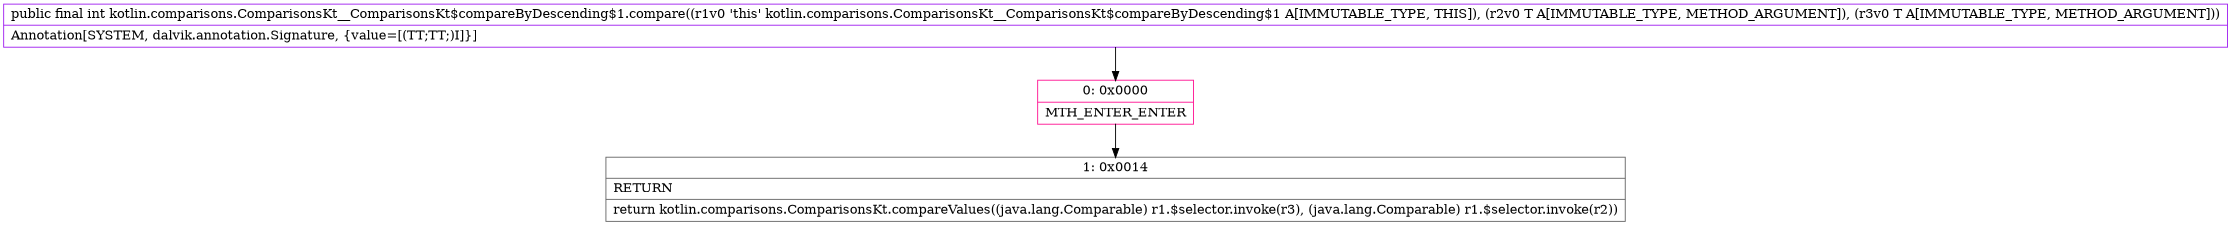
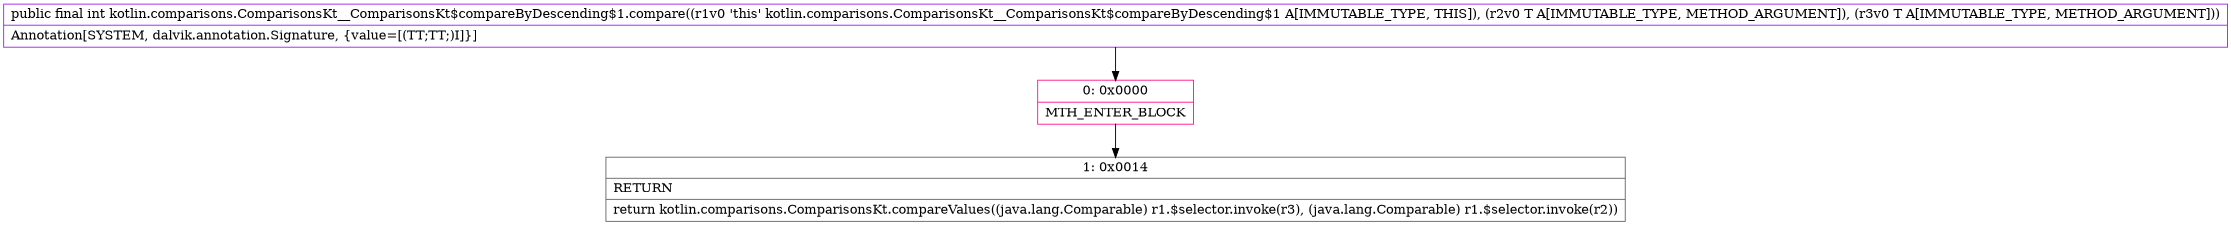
(1116, 113) -> (1116, 113)
